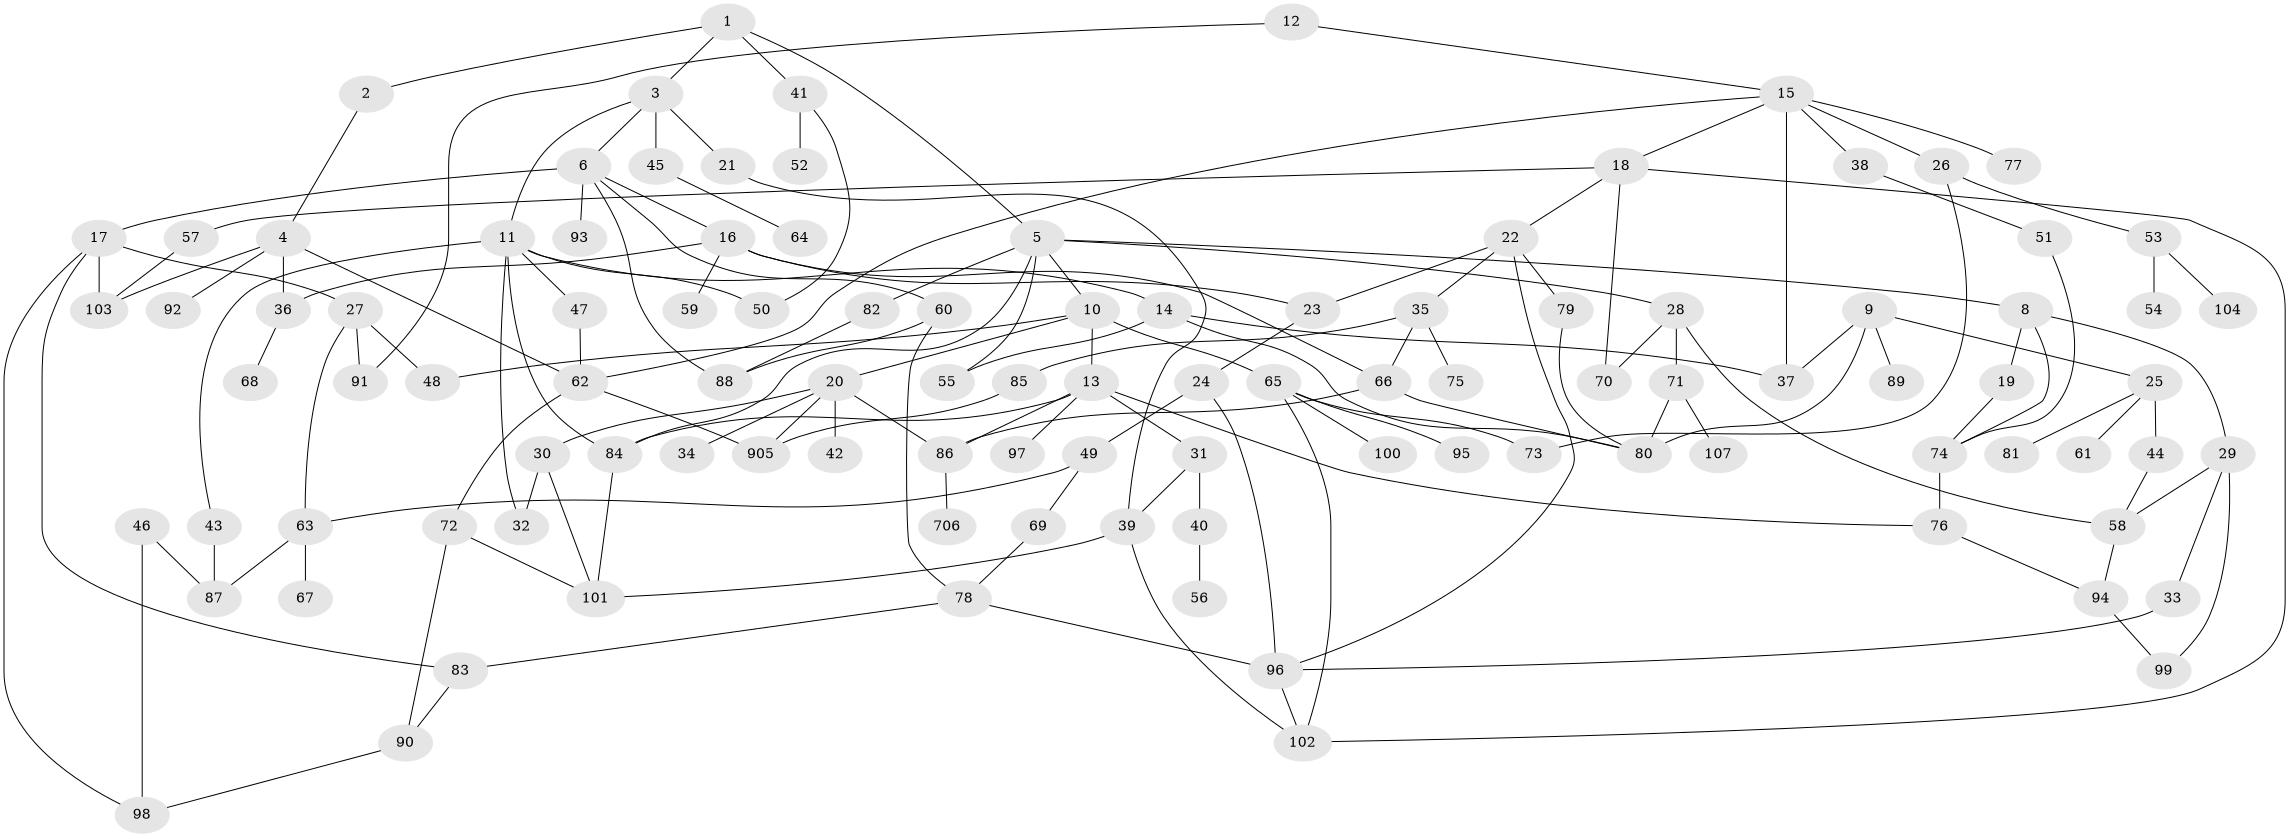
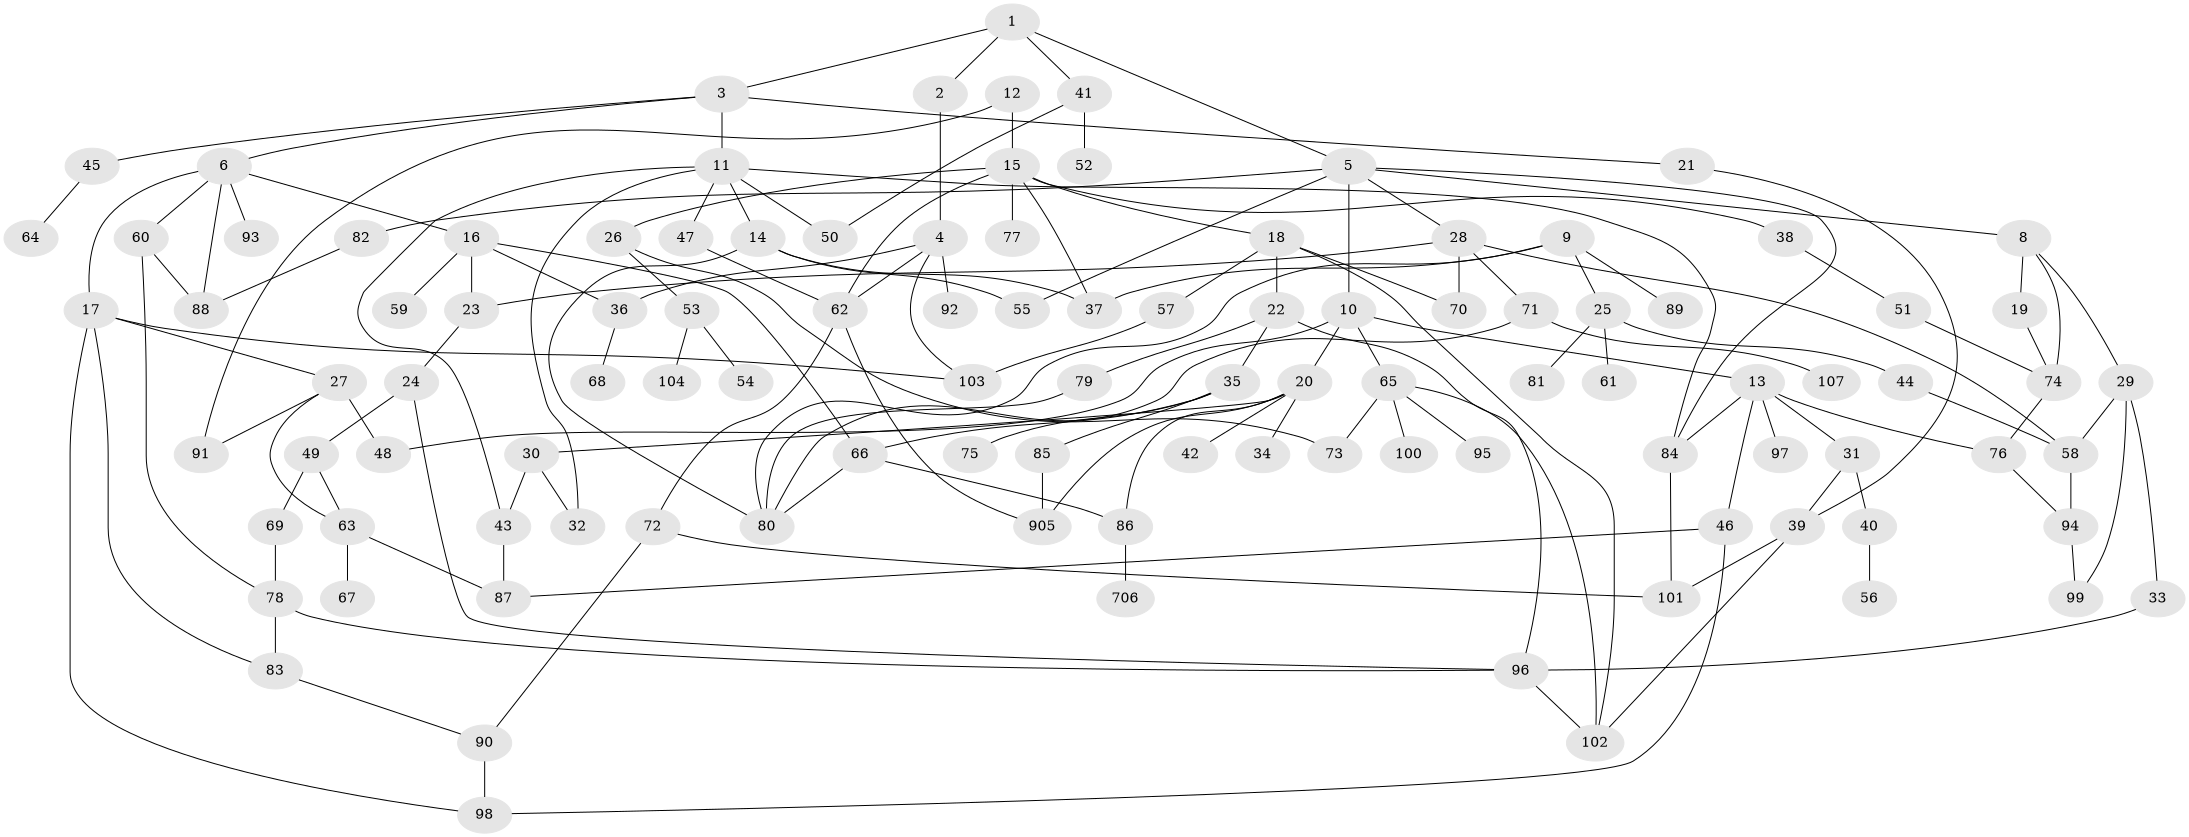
(1412, 274) -> (988, 272)
(1018, 419) -> (1740, 455)
(569, 527) -> (518, 491)
